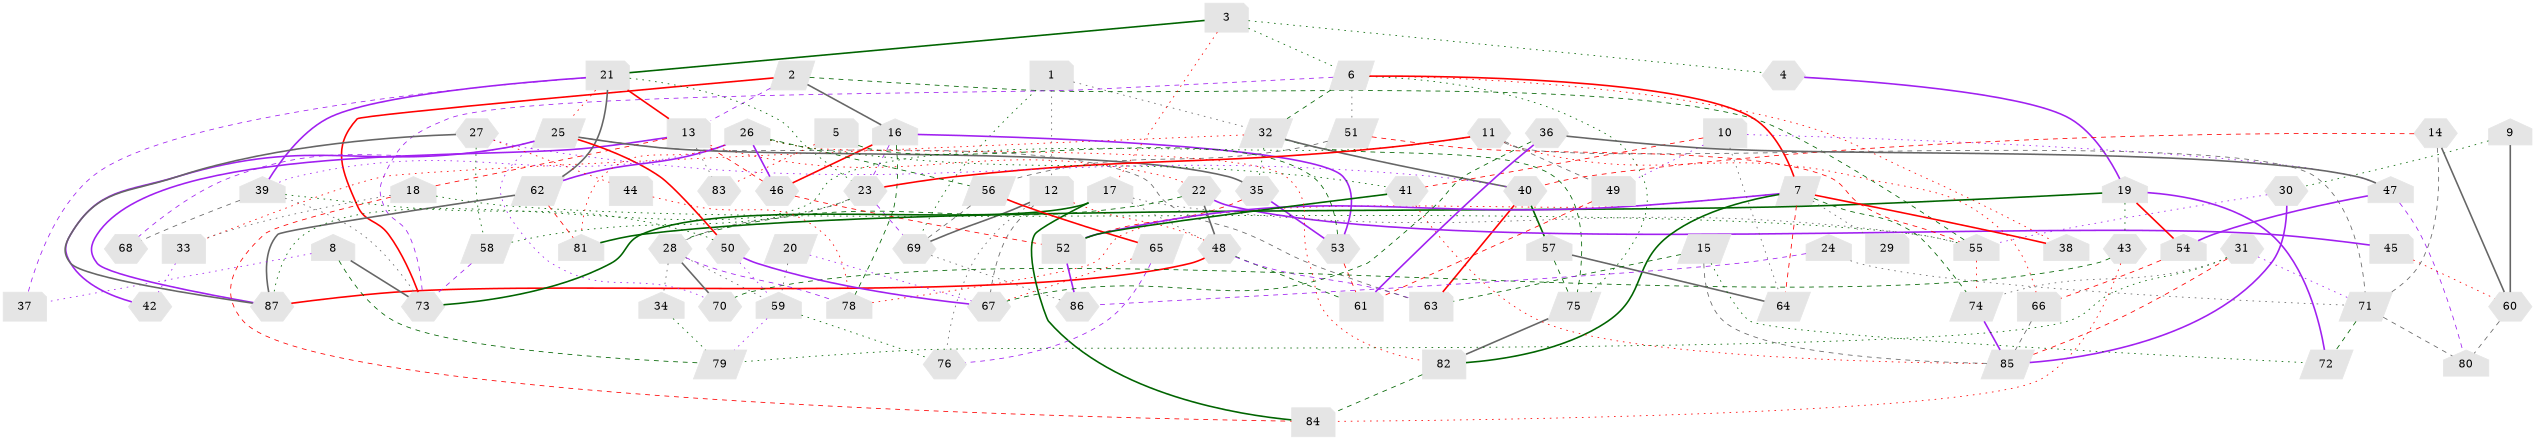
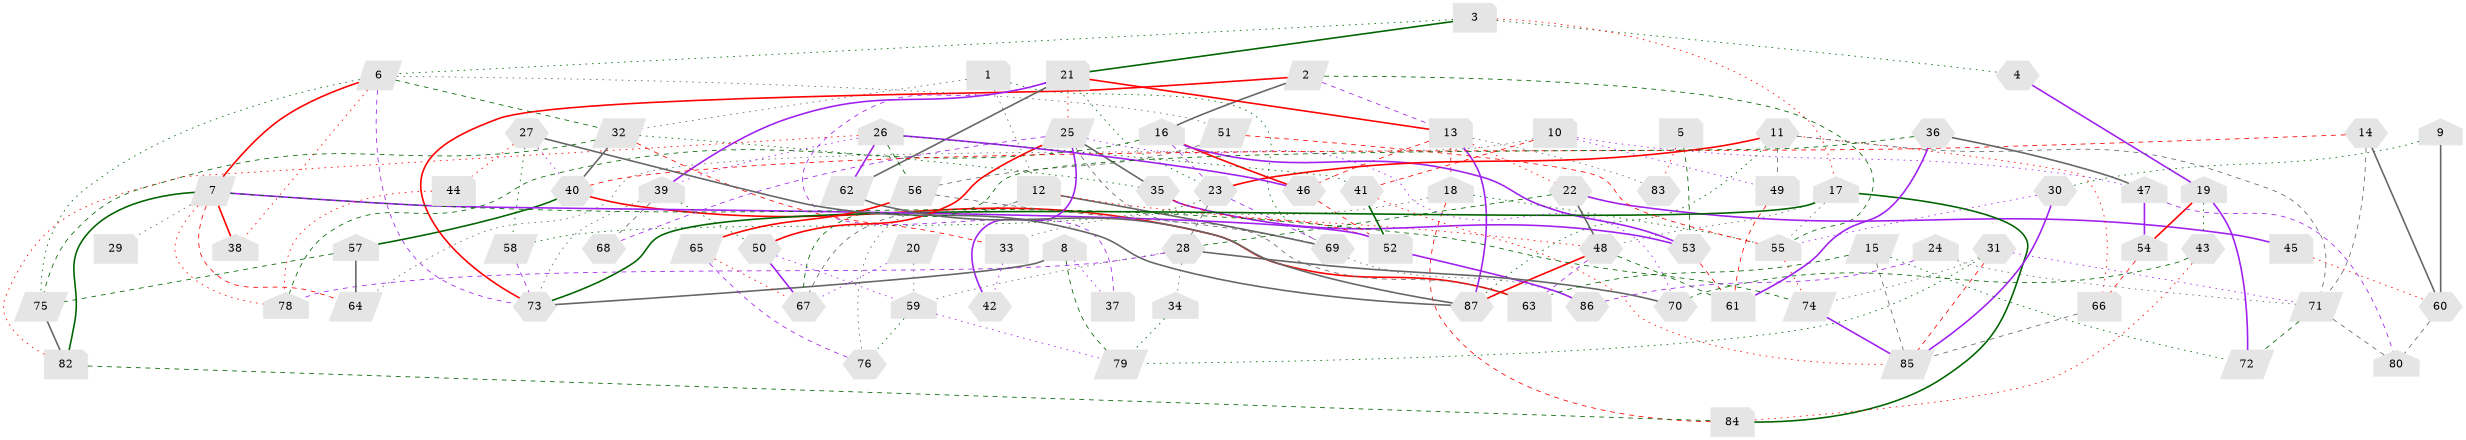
(484, 169) -> (788, 206)
(581, 249) -> none
